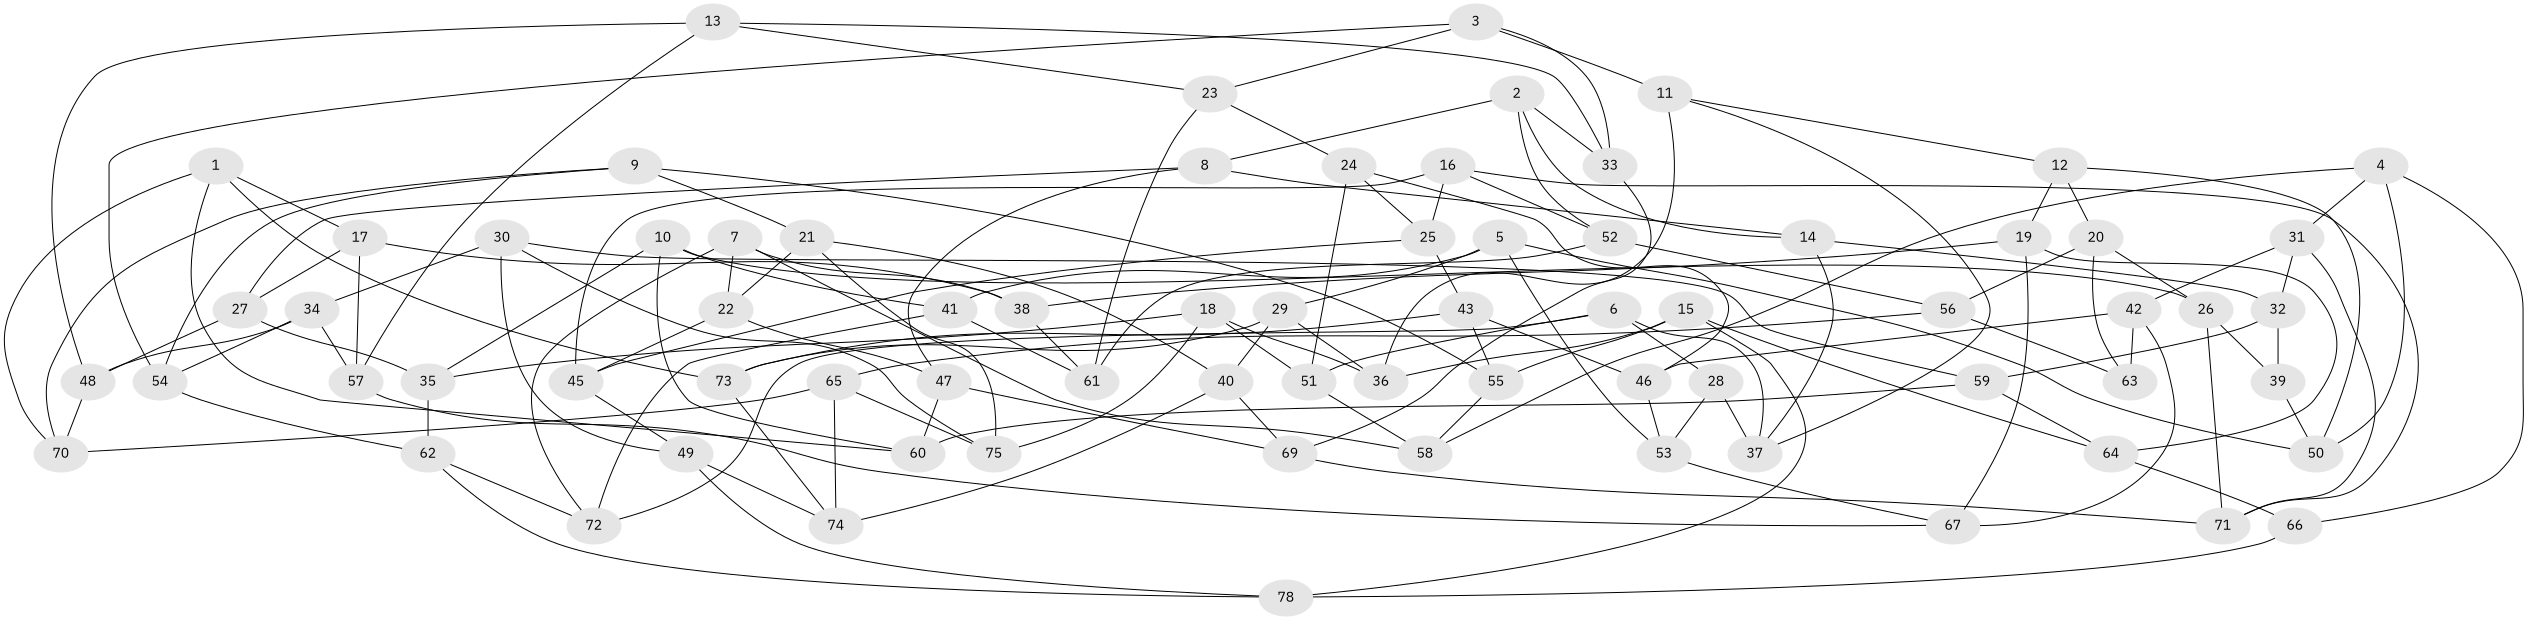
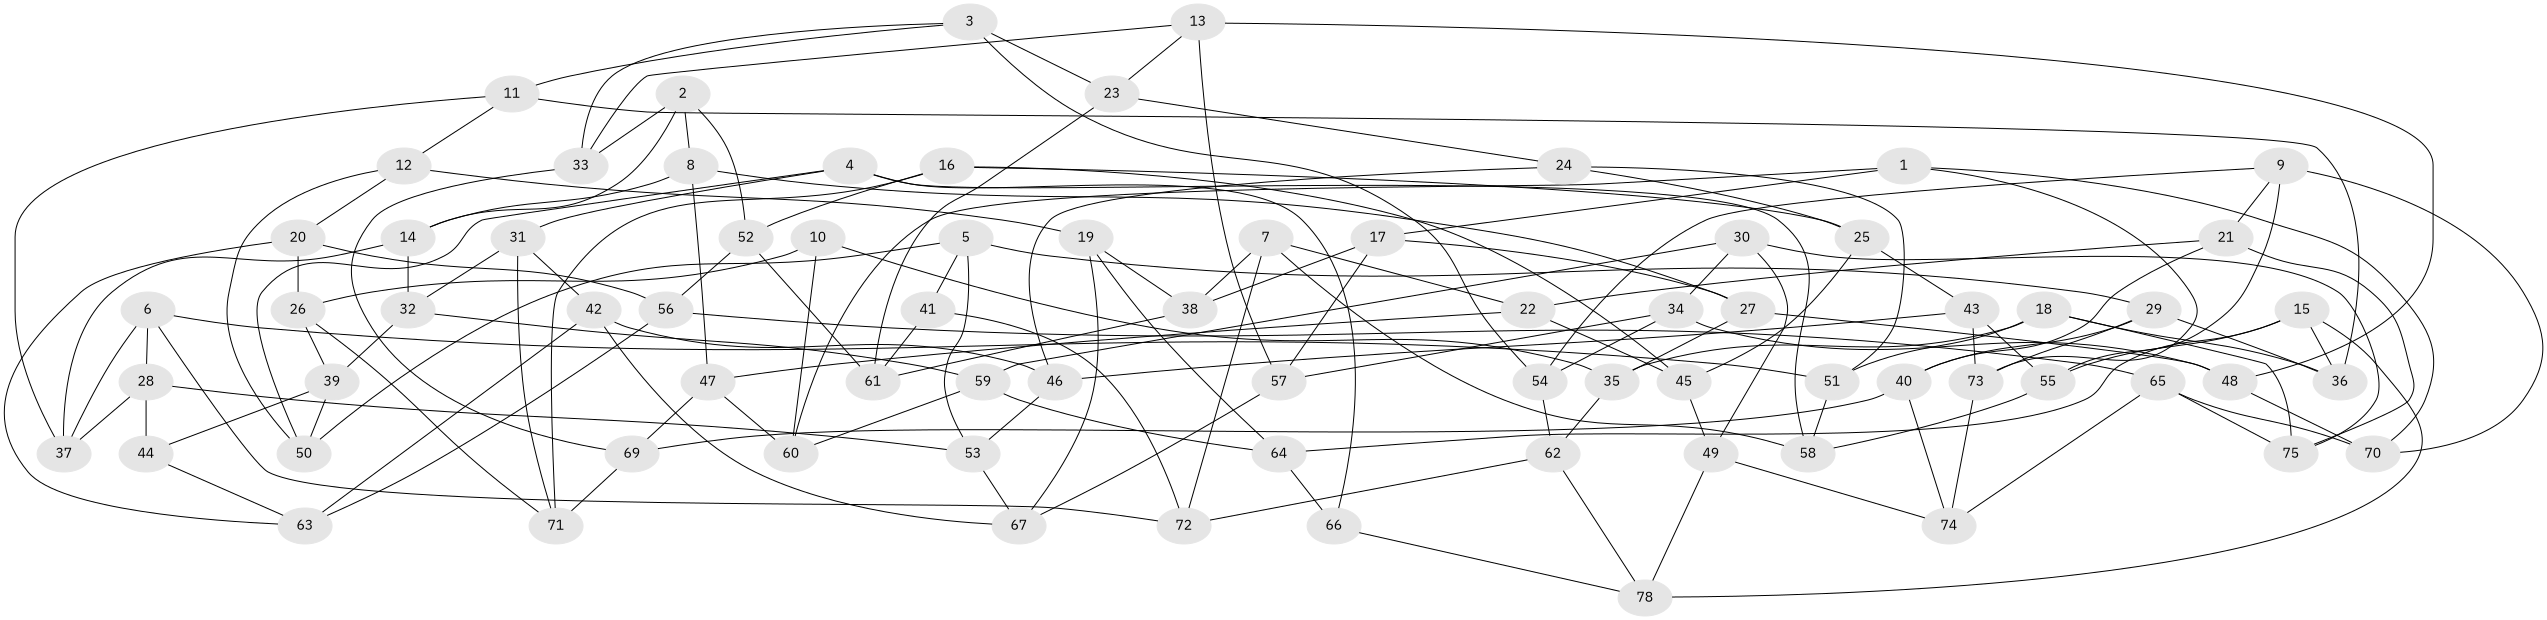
(802, 284) -> none
none -> (146, 454)
